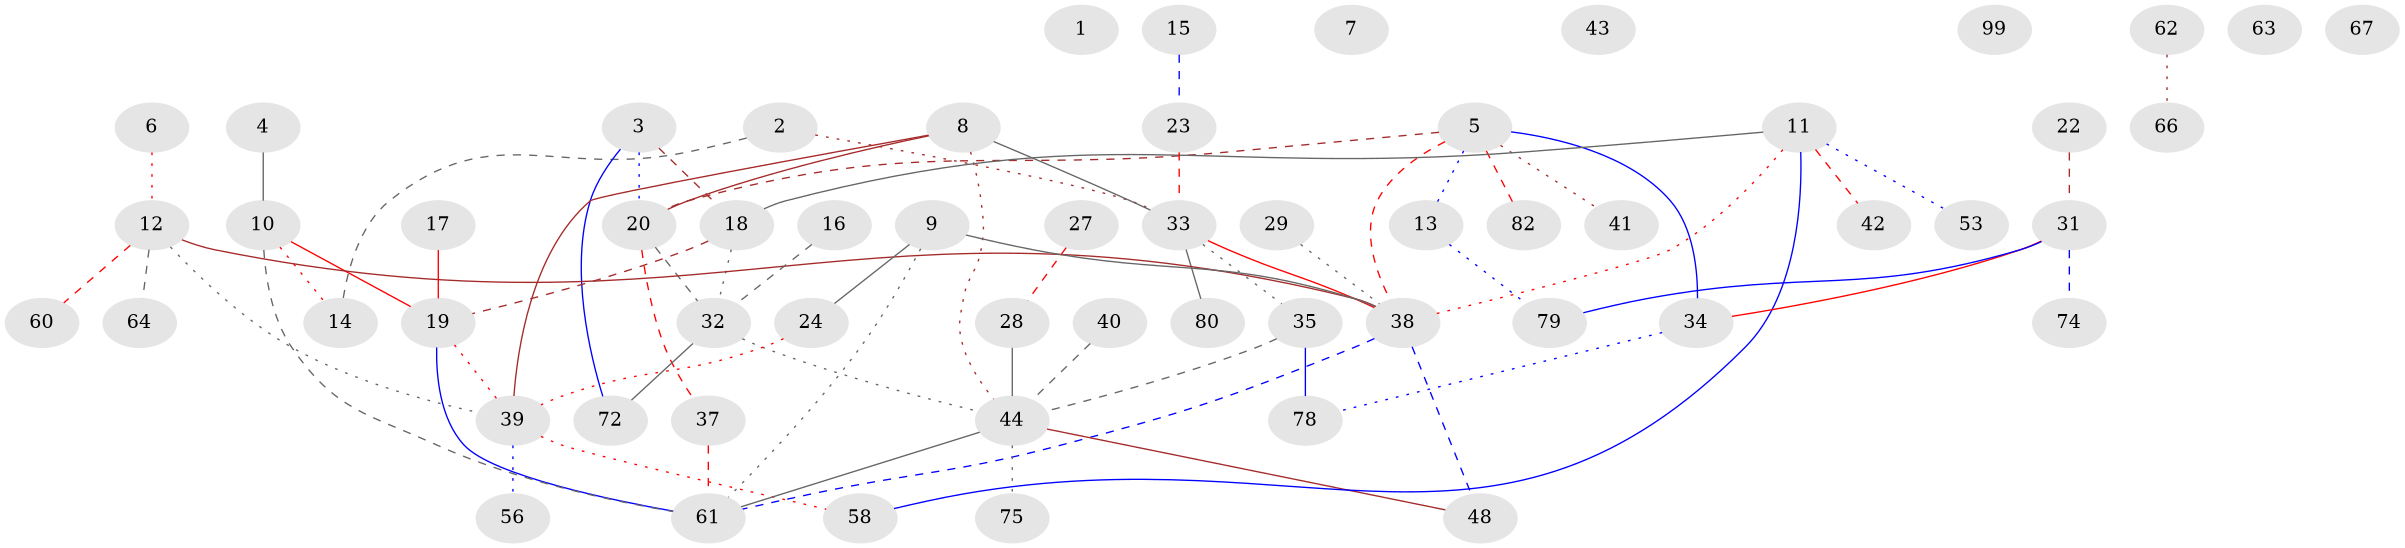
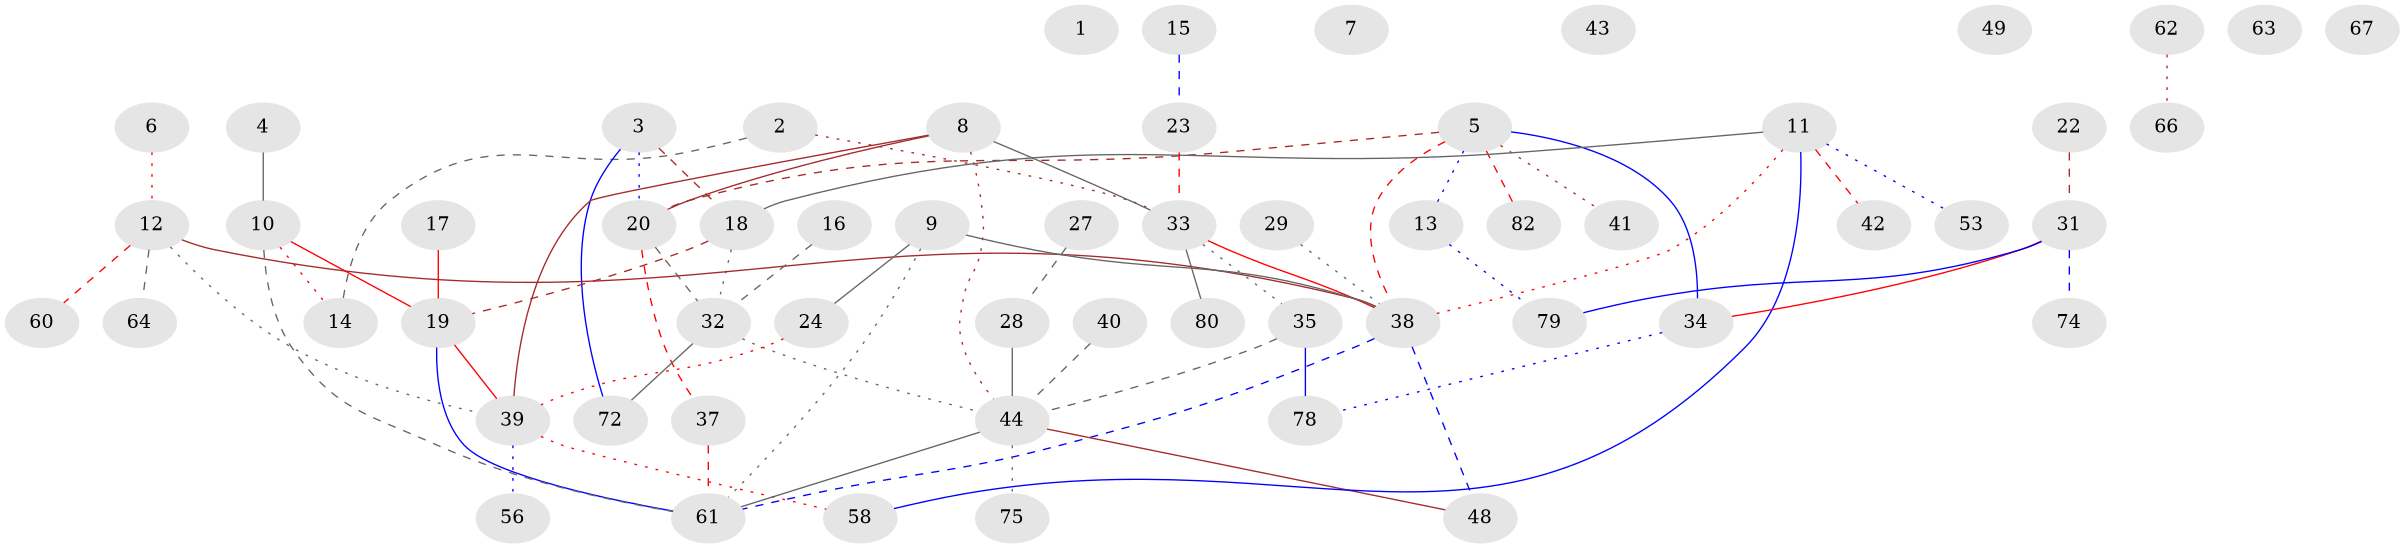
(1995, 30) -> (1995, 30)
(1047, 274) -> (1047, 274)
(476, 372) -> (476, 372)
